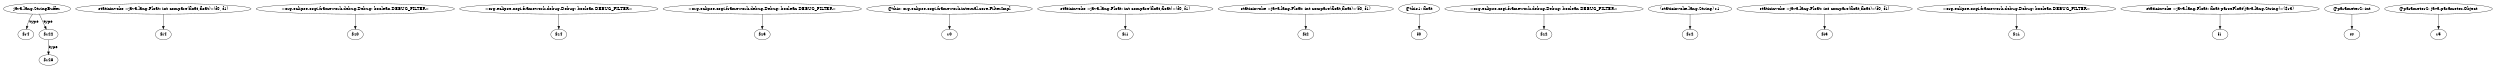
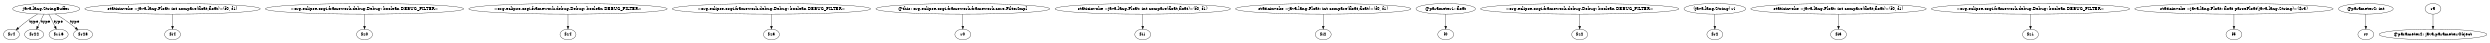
(949, 9) -> (963, 9)
(1419, 9) -> (1446, 9)
(1690, 9) -> (1715, 9)
(2439, 20) -> (2433, 20)
none -> (59, 34)
(2220, 34) -> (2234, 34)
(49, 46) -> (66, 21)
